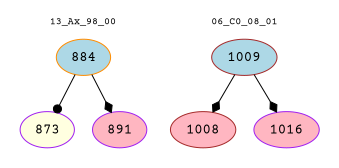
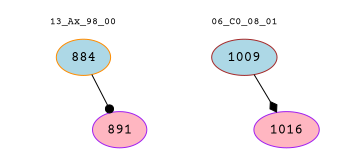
(100, 90) -> (100, 90)
(47, 130) -> none
(203, 130) -> none
